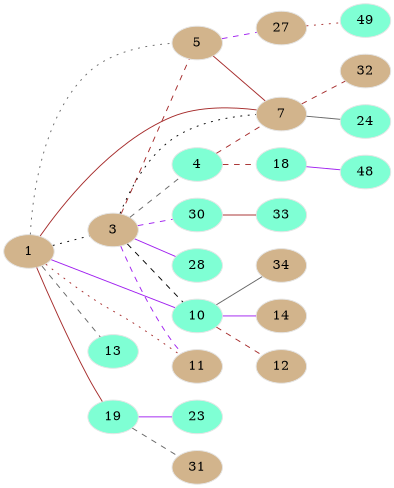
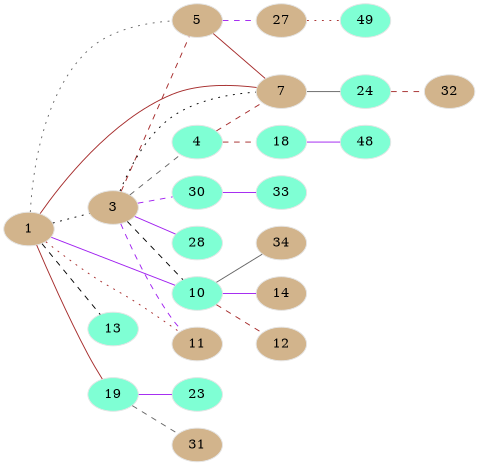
(323, 93) -> (408, 92)
(239, 215) -> (239, 193)
(71, 302) -> (71, 279)
